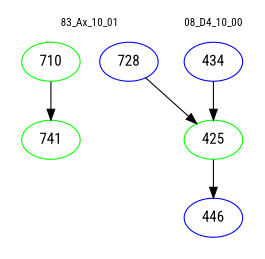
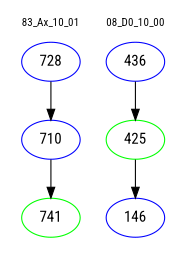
(214, 23) -> (136, 23)
(51, 62) -> (51, 140)
(213, 62) -> (135, 62)
(160, 90) -> (51, 95)
(213, 218) -> (135, 218)
